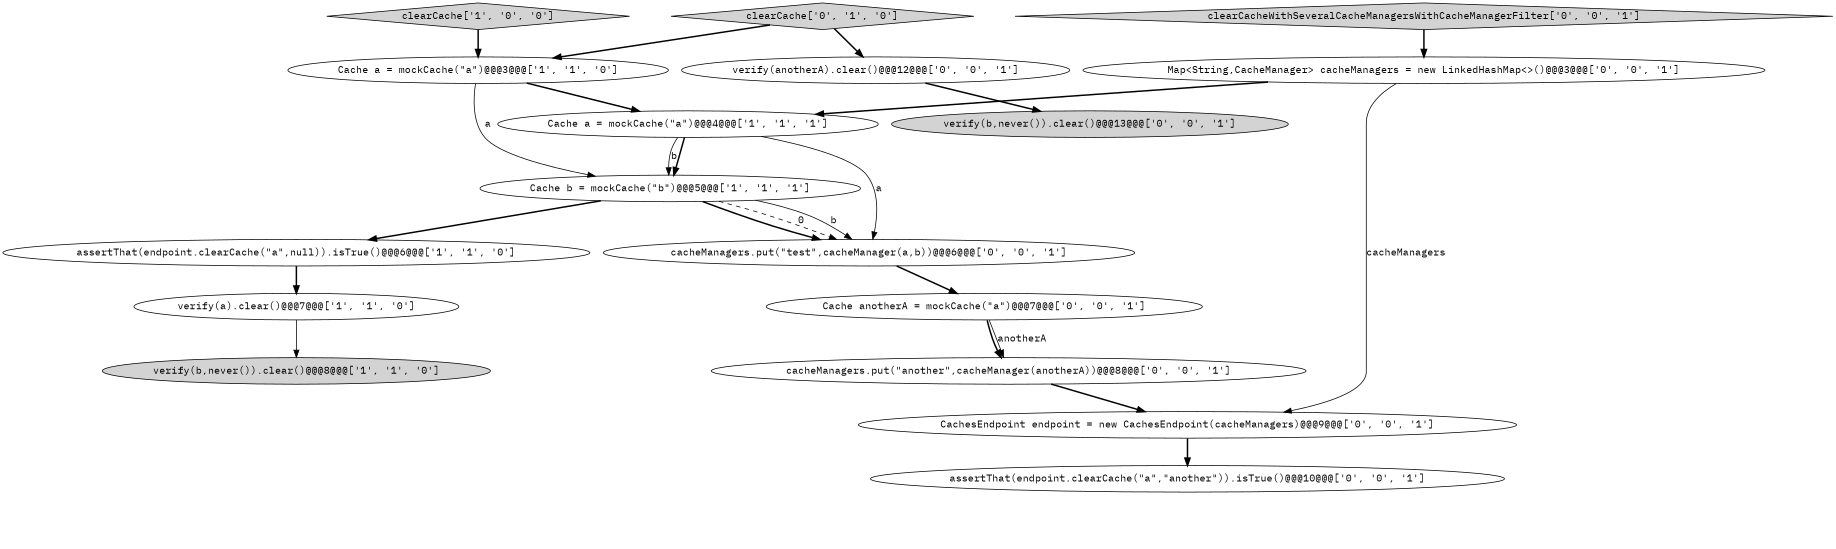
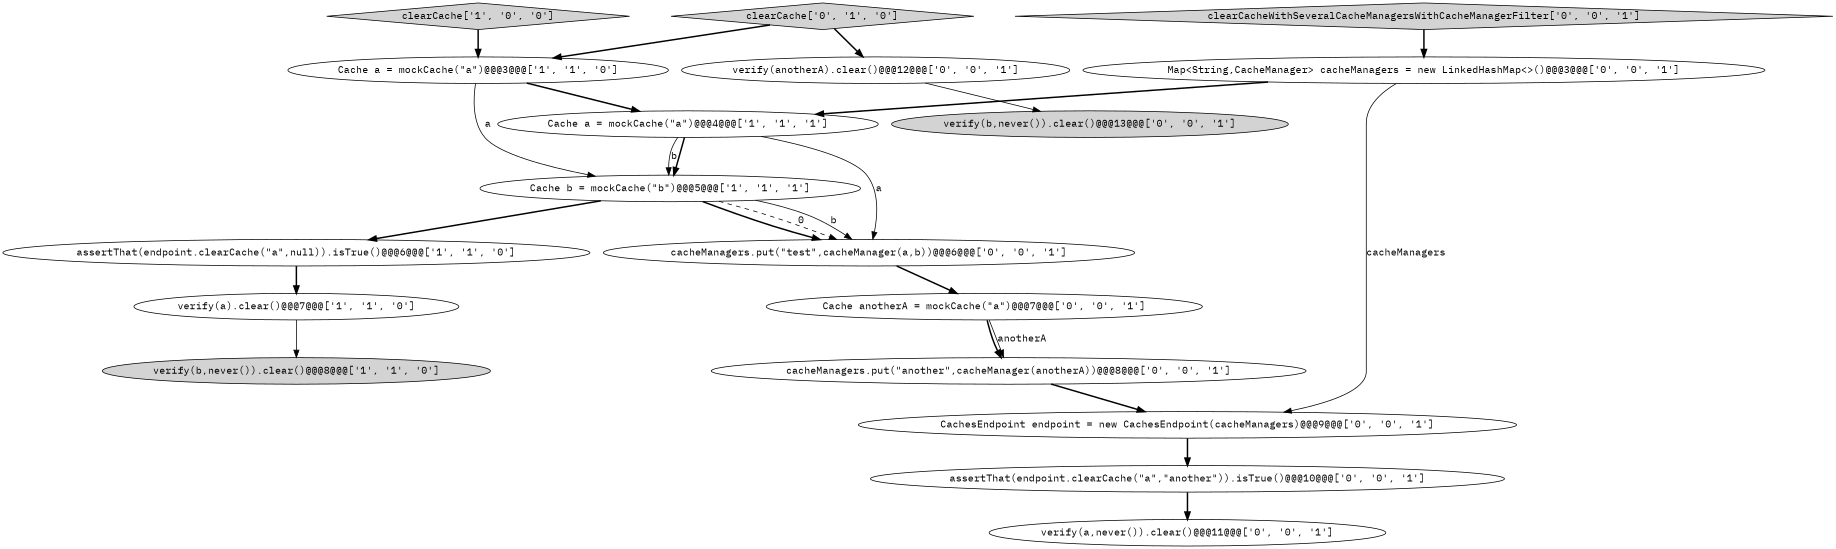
(979, 96) -> (979, 96)
none -> (1187, 533)
